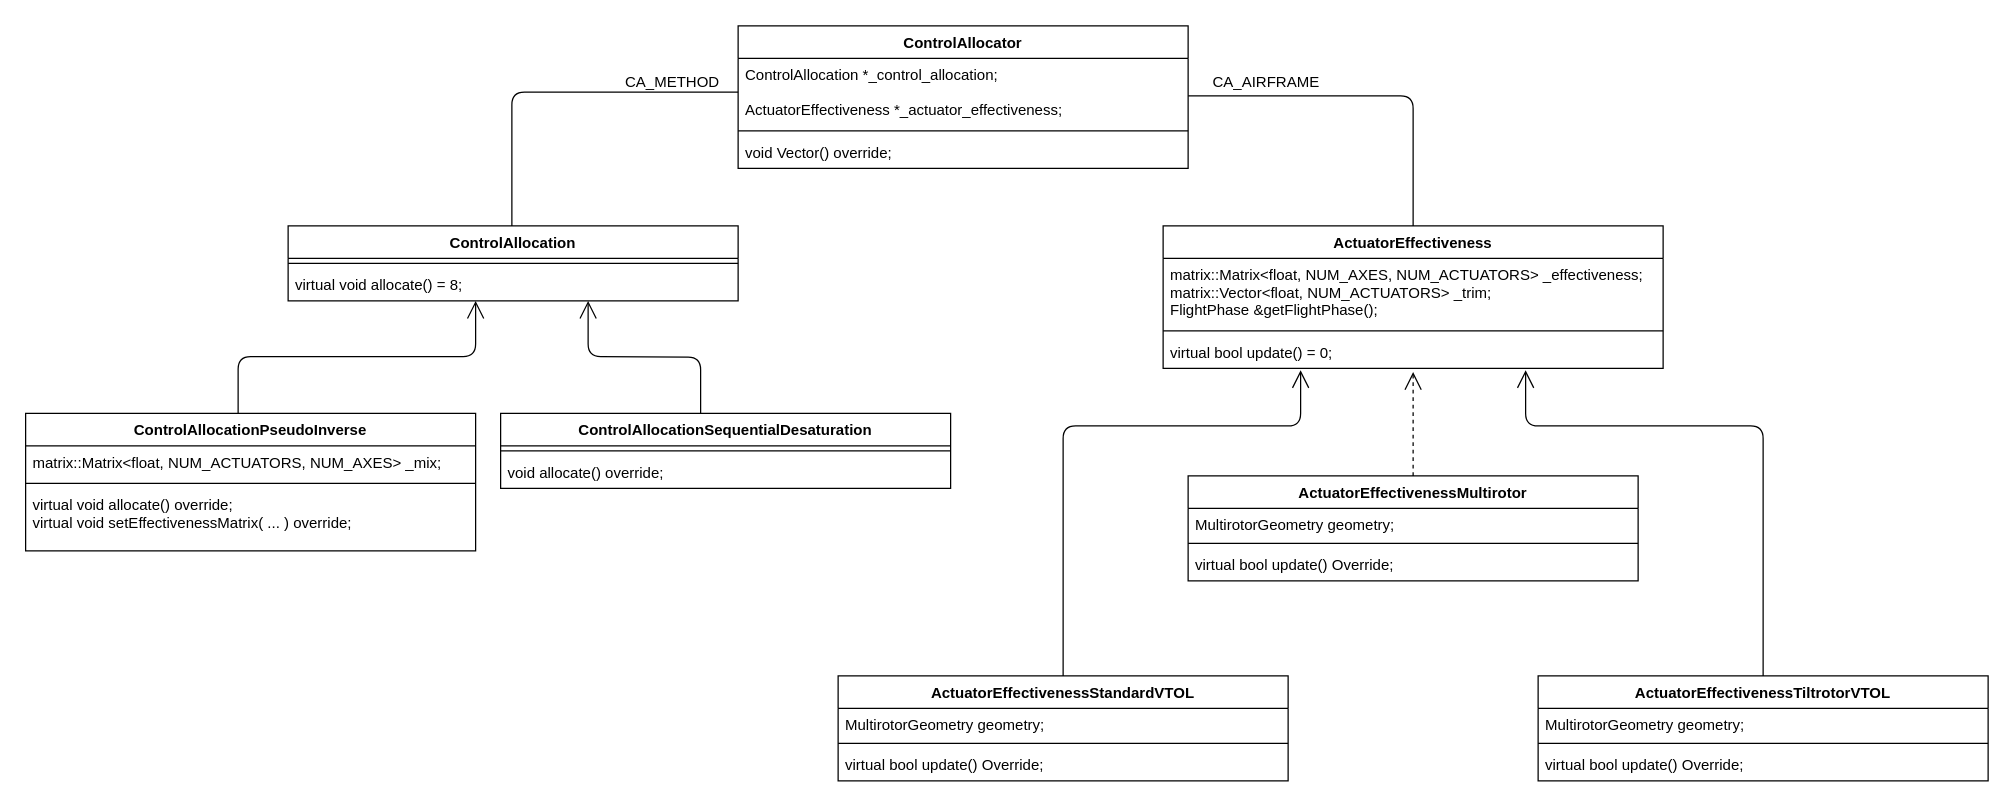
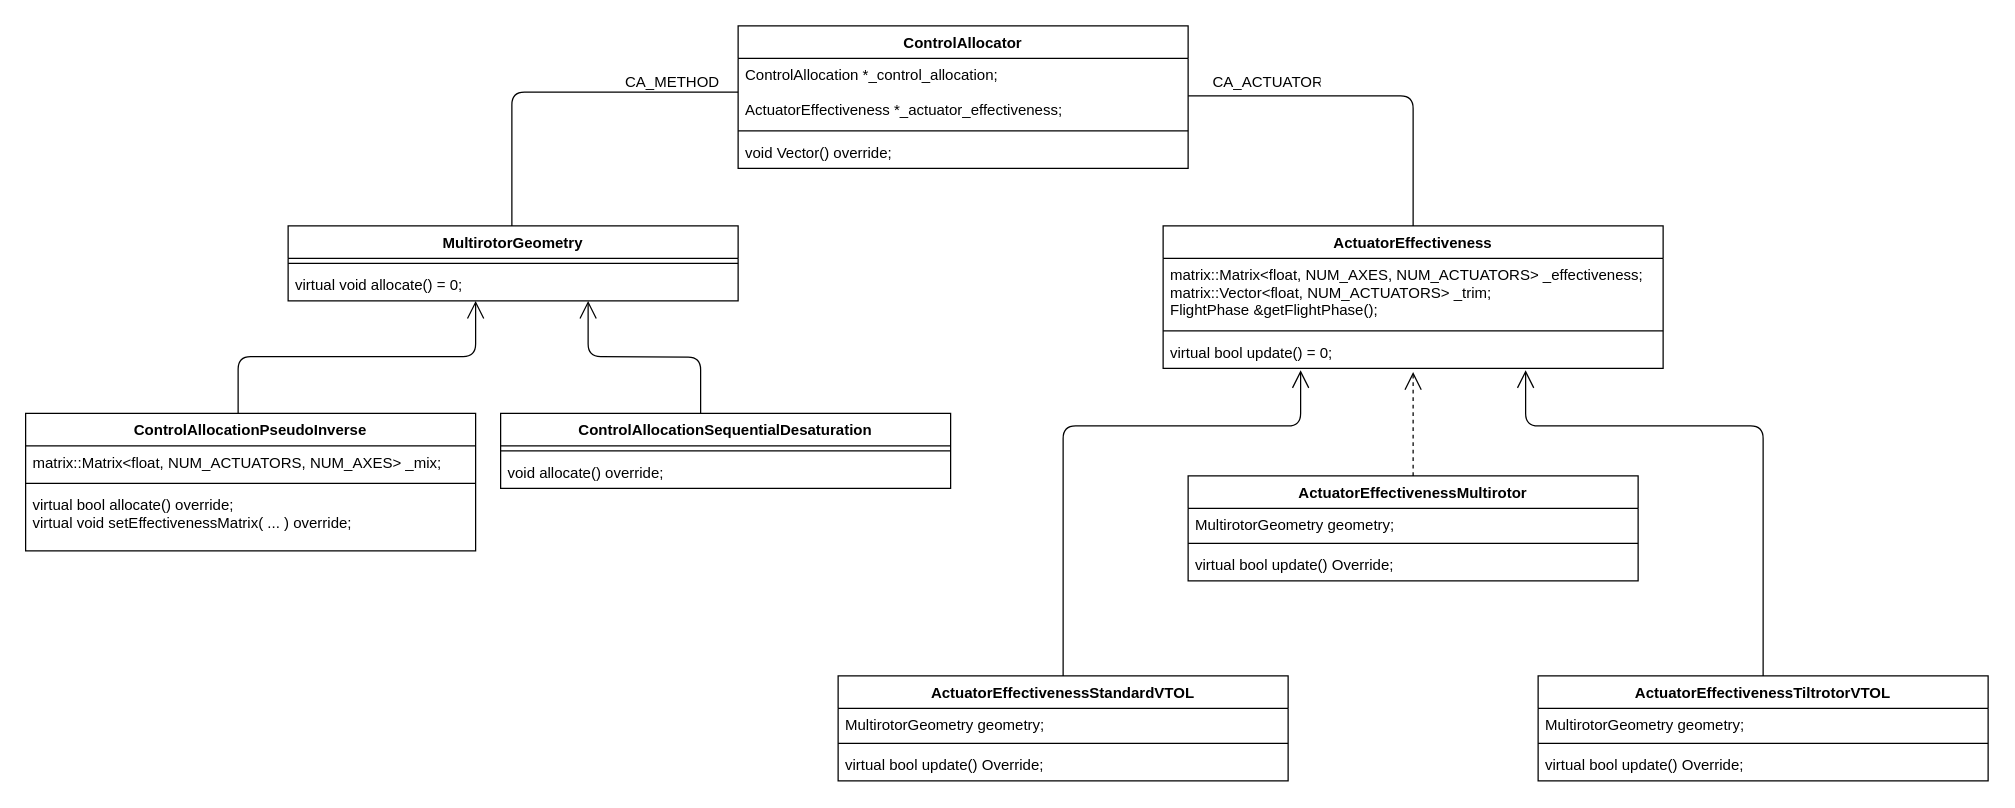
(1259, 81) -> (1263, 81)
(513, 243) -> (513, 243)
(393, 285) -> (393, 285)
(152, 505) -> (152, 505)
